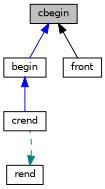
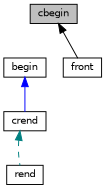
(37, 45) -> none
(31, 143) -> (19, 153)
